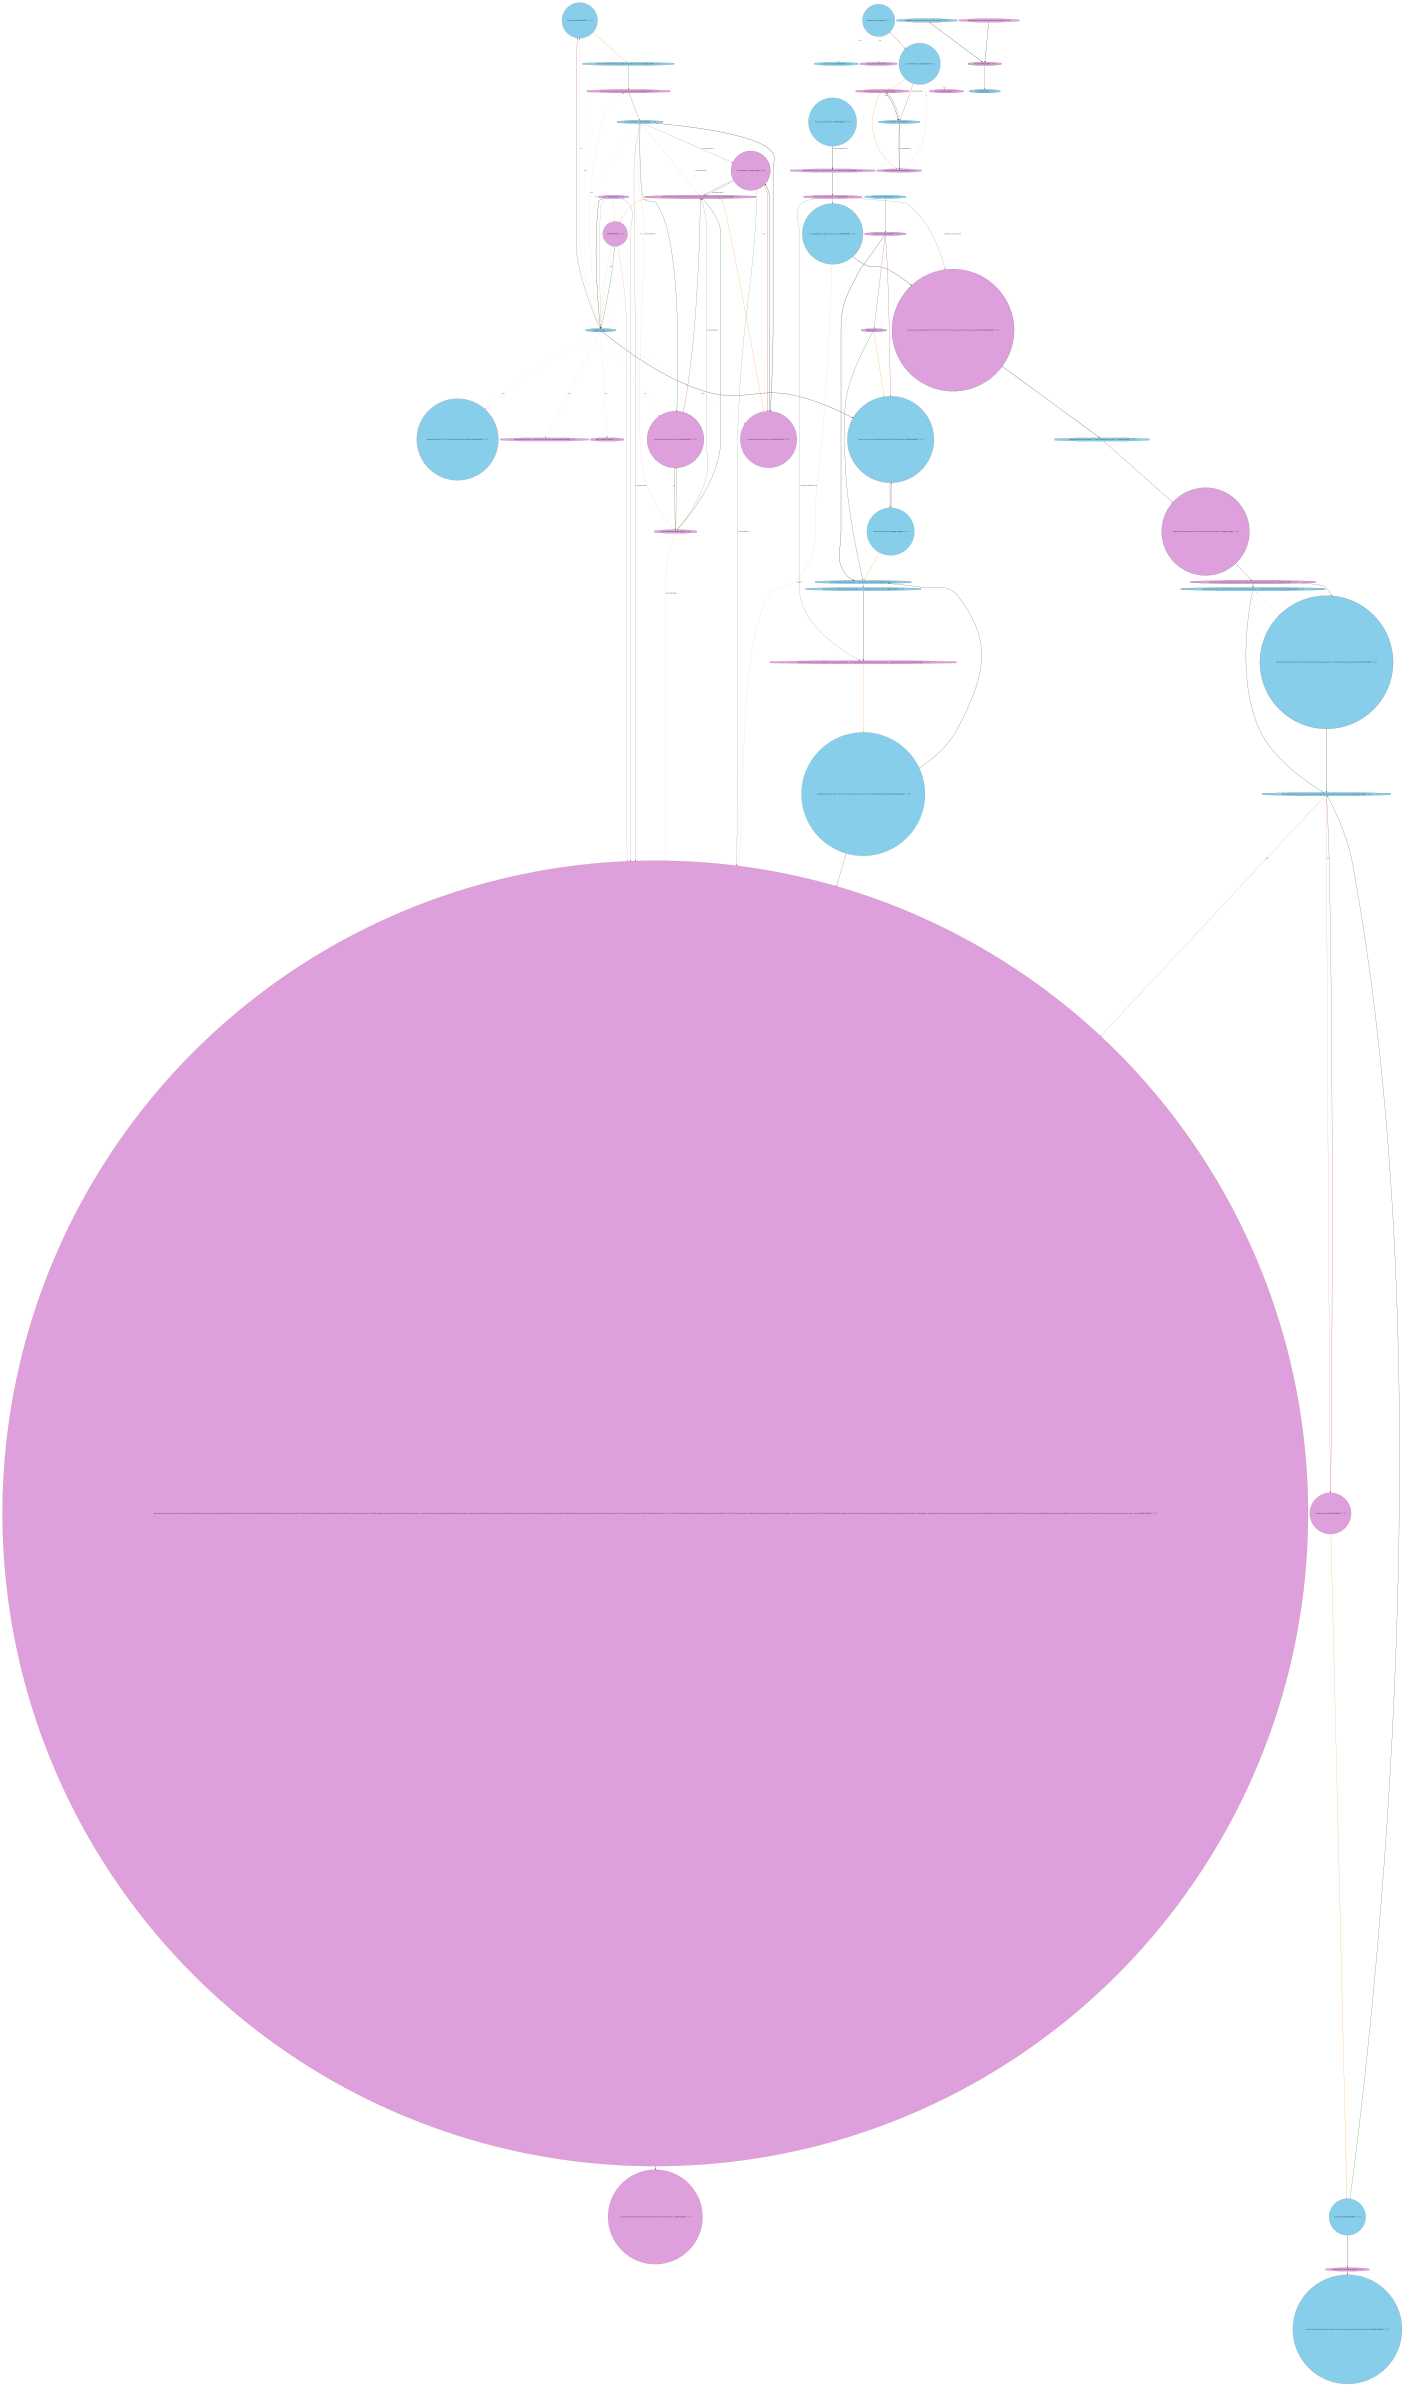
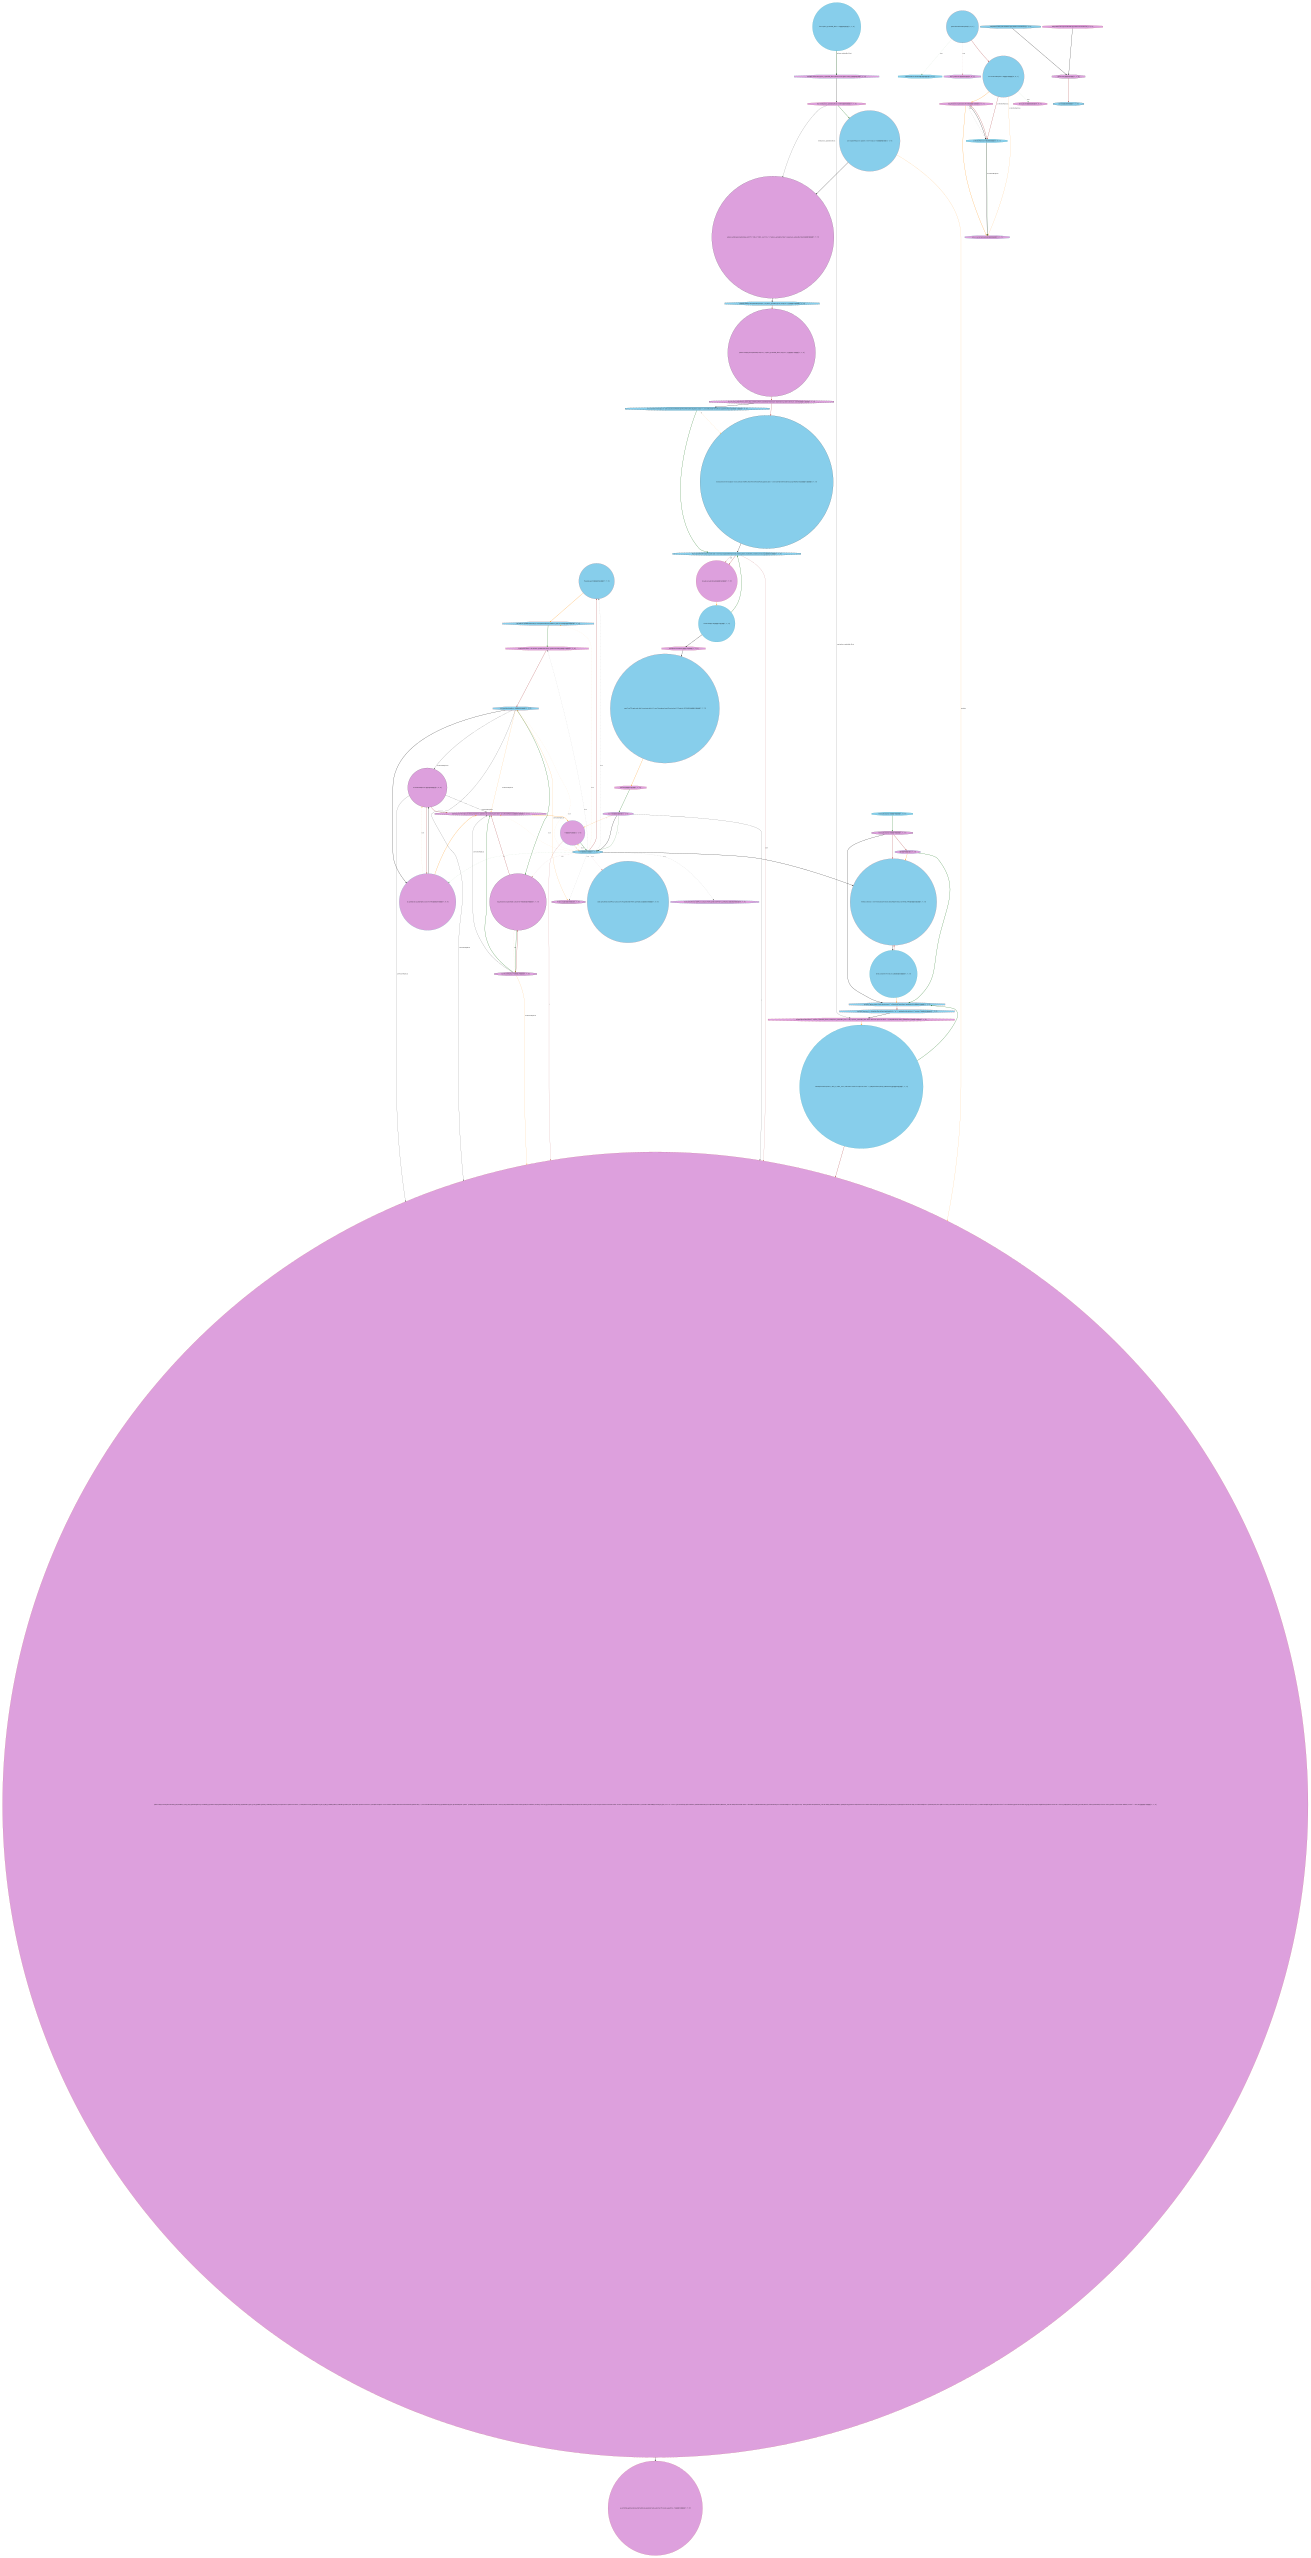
(926, 95) -> (1015, 108)
(641, 330) -> (553, 802)
none -> (630, 788)
